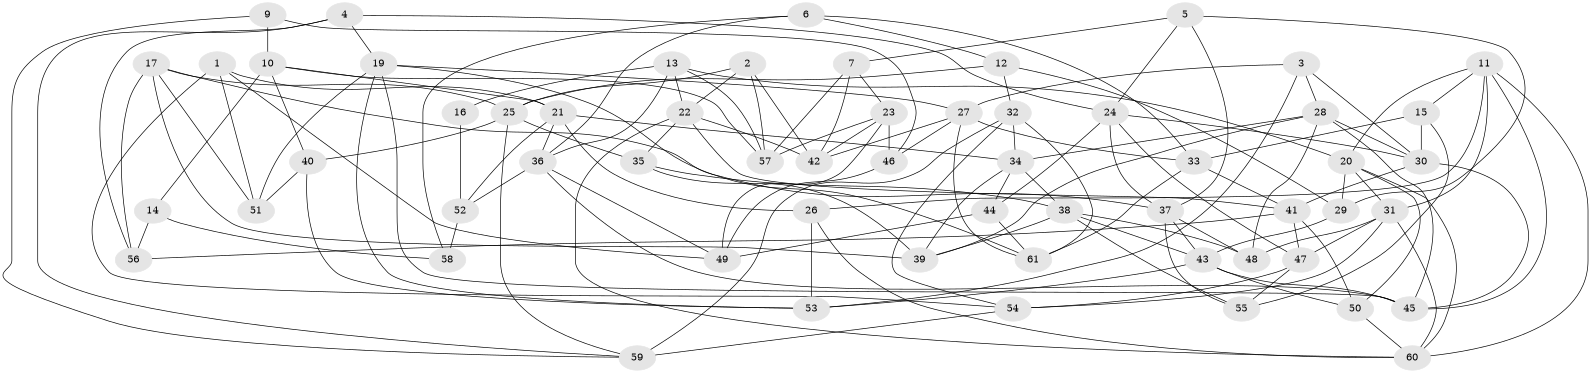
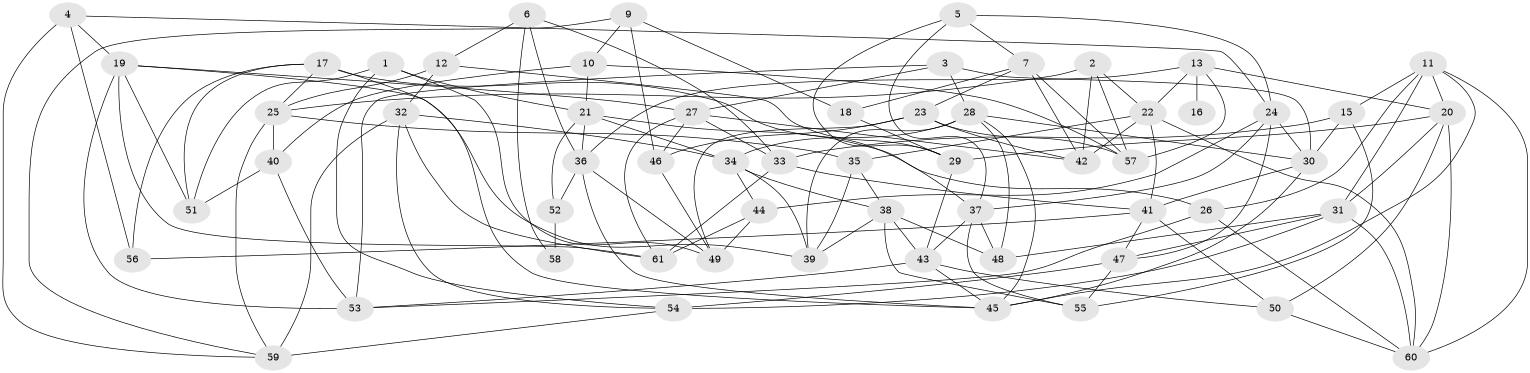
none -> (846, 113)
(460, 162) -> none
(153, 211) -> none
